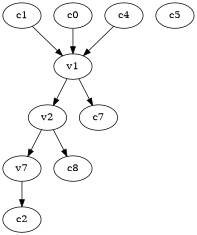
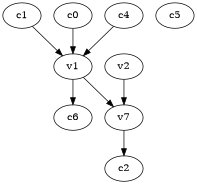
(62, 89) -> (96, 90)
(98, 118) -> (73, 118)
(73, 169) -> none
